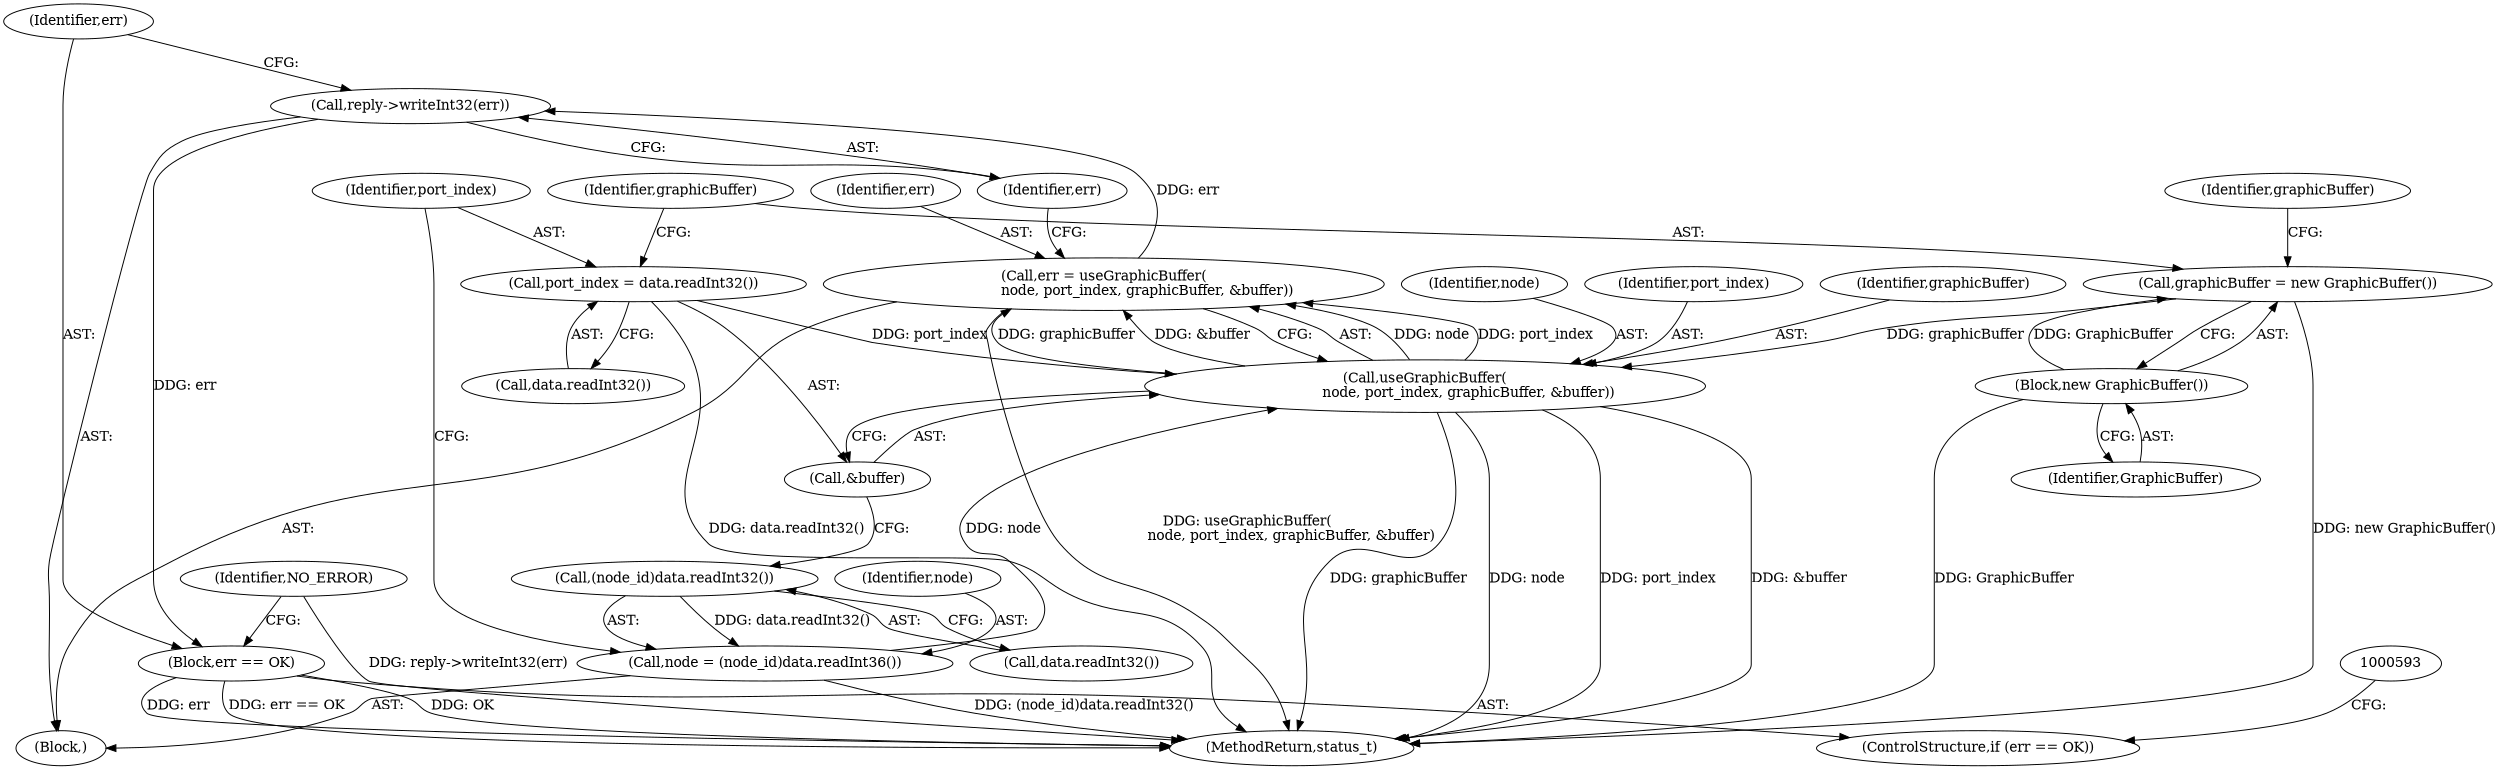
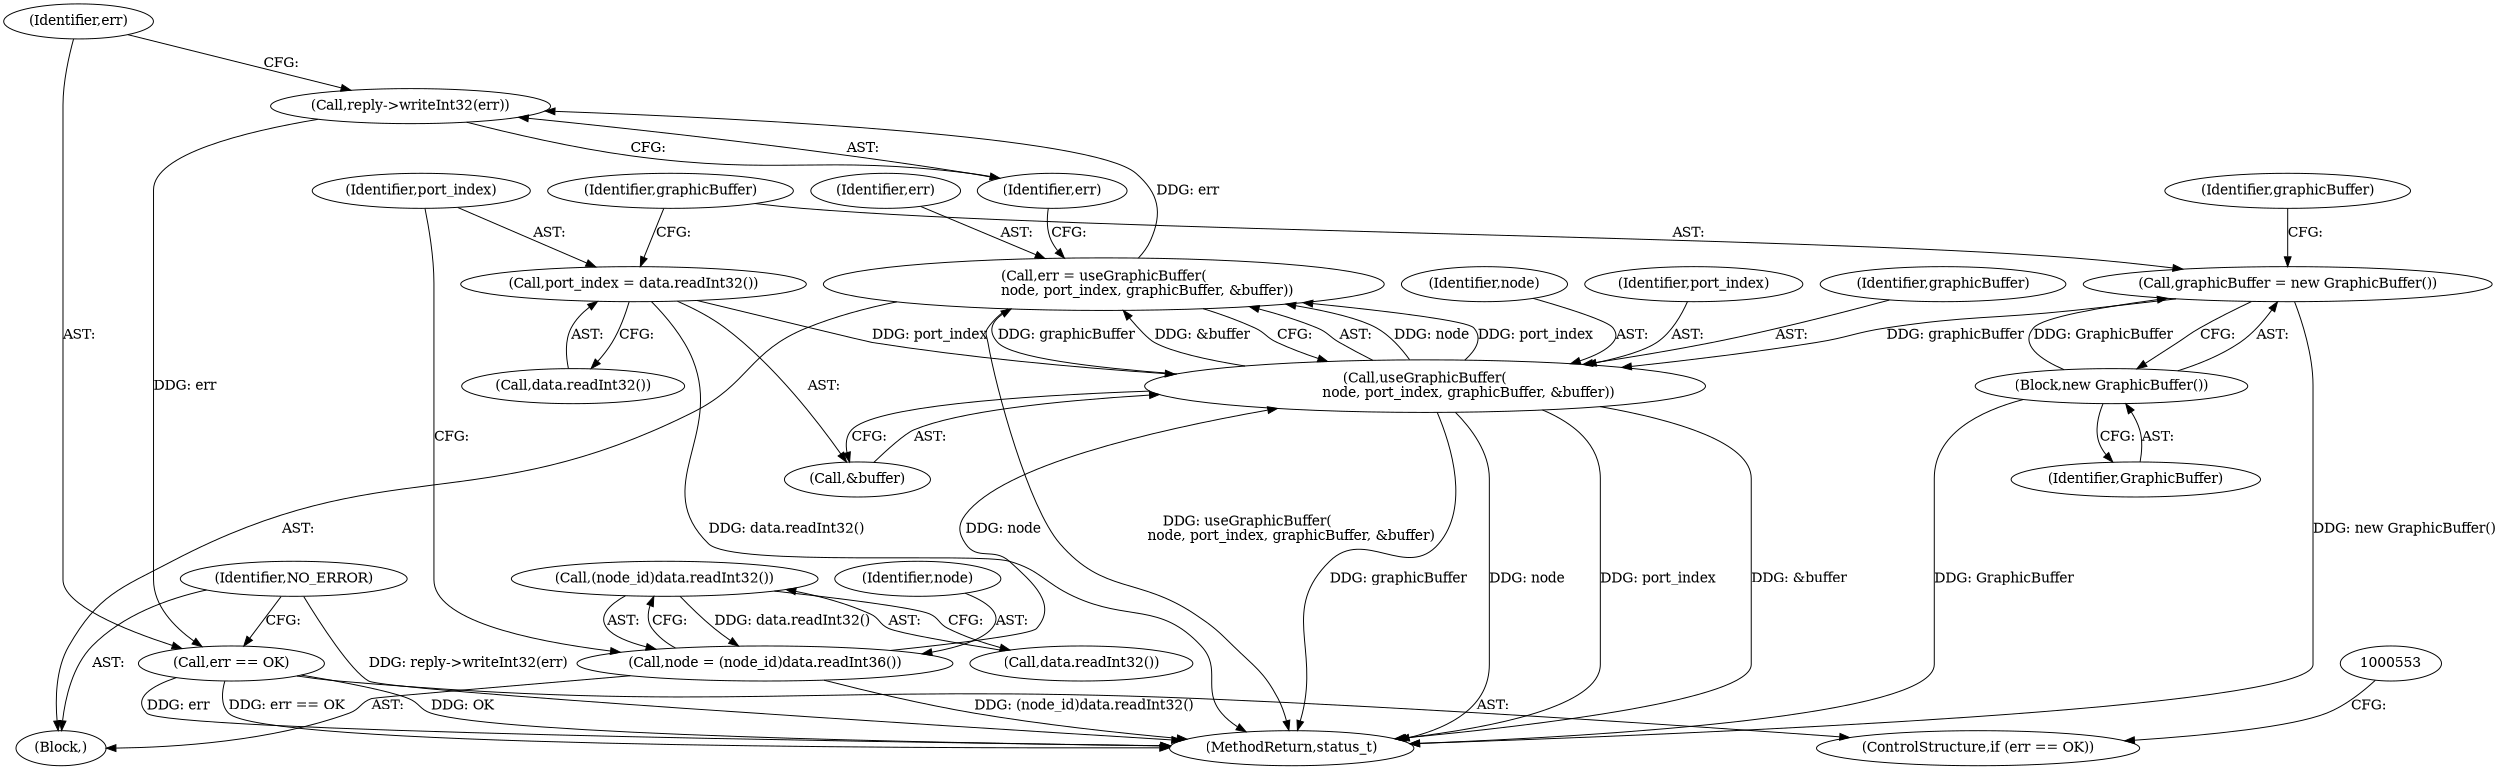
(97, 363) -> (110, 631)
(852, 551) -> (654, 631)
(231, 663) -> (231, 663)
(2391, 663) -> (2391, 663)
